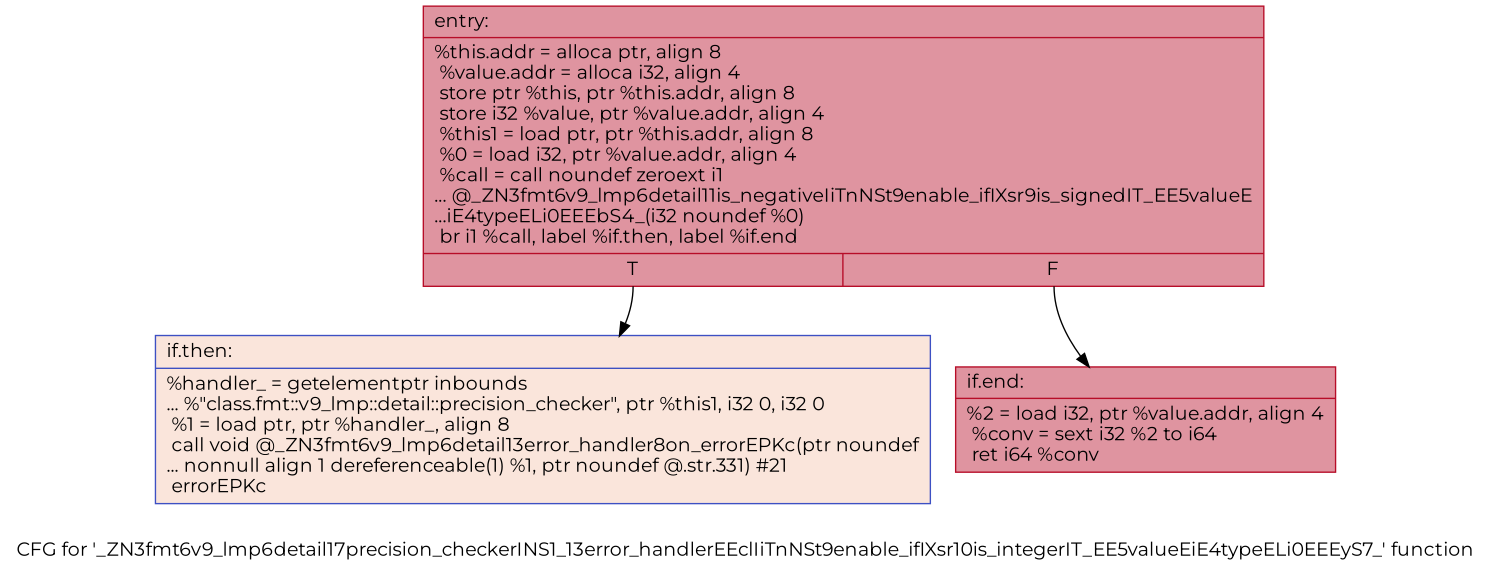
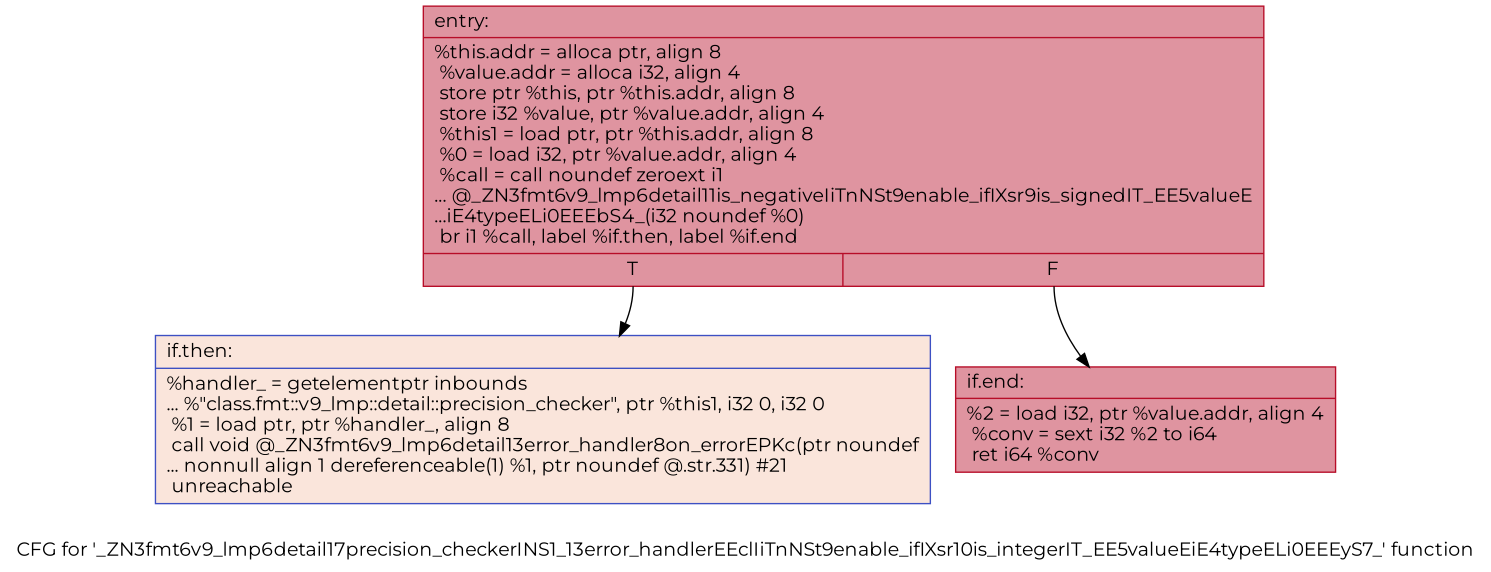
(217, 487) -> (230, 487)
